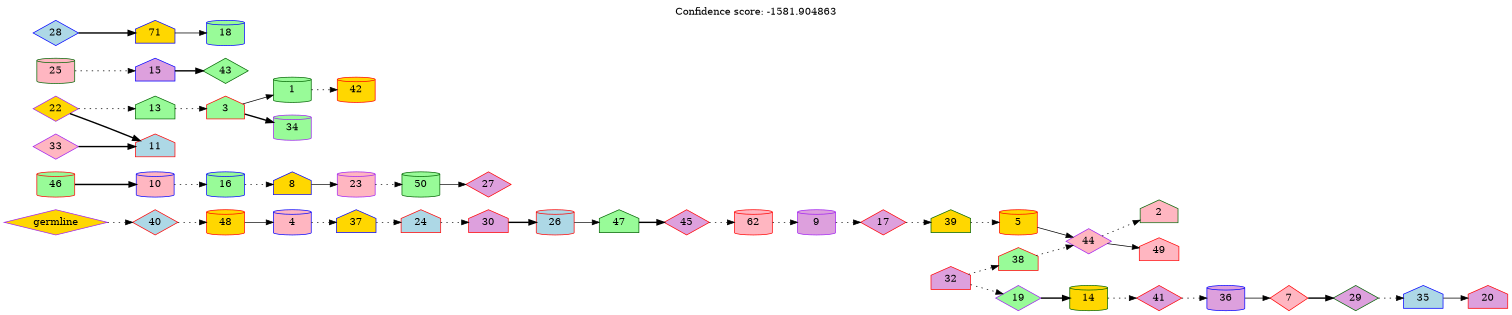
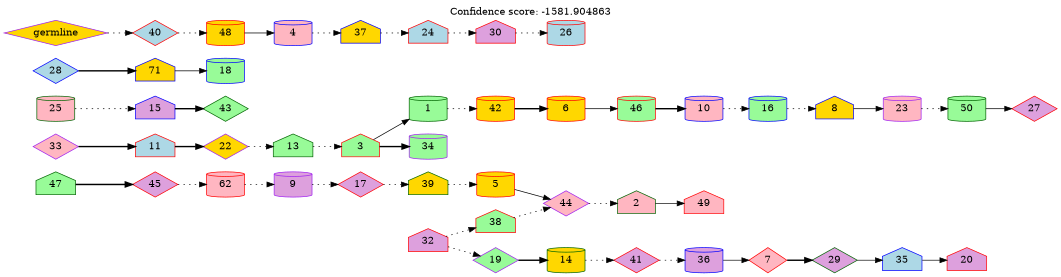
none -> (566, 109)
(102, 125) -> (185, 147)
(519, 222) -> (528, 33)
(583, 222) -> none
(1120, 245) -> (666, 203)
(1387, 298) -> (866, 260)
